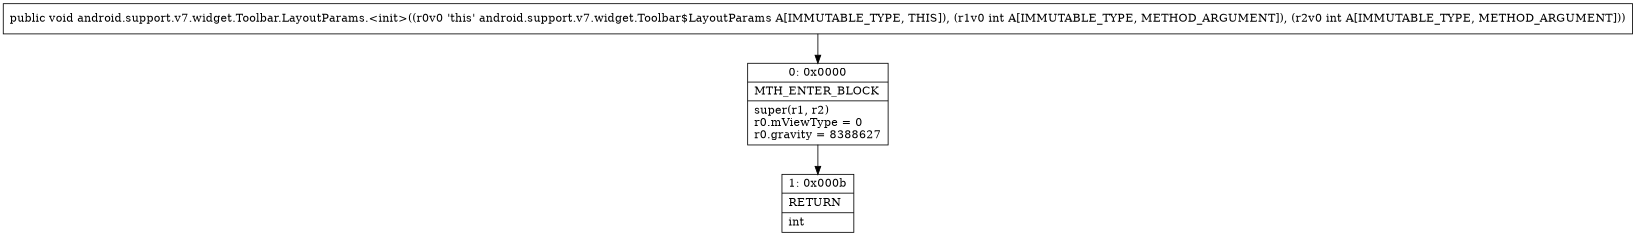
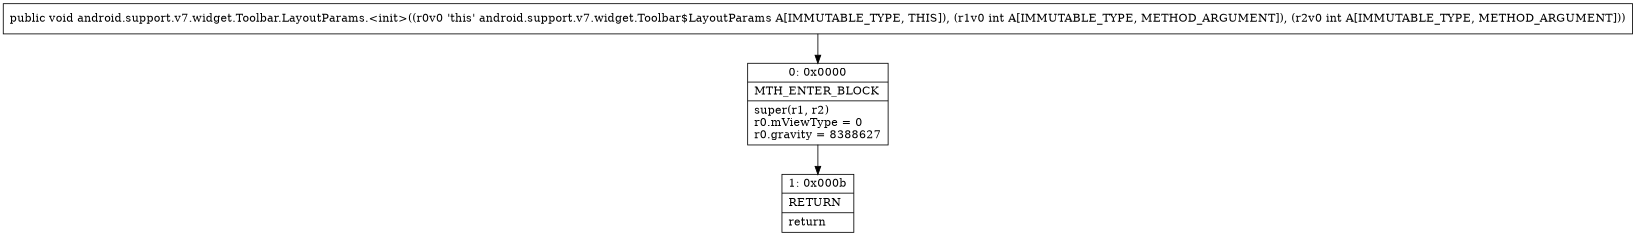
(797, 222) -> (807, 222)
